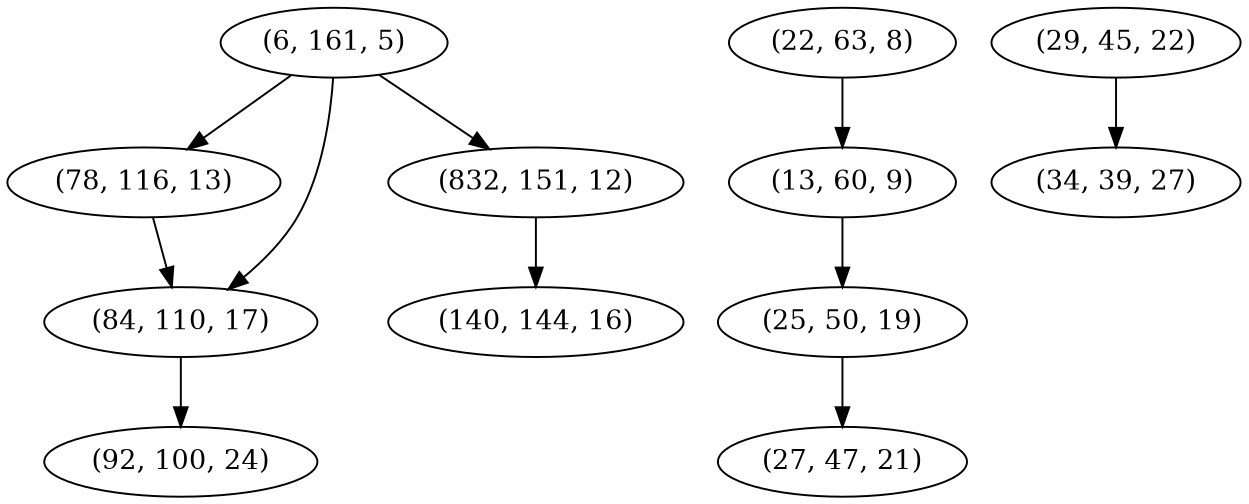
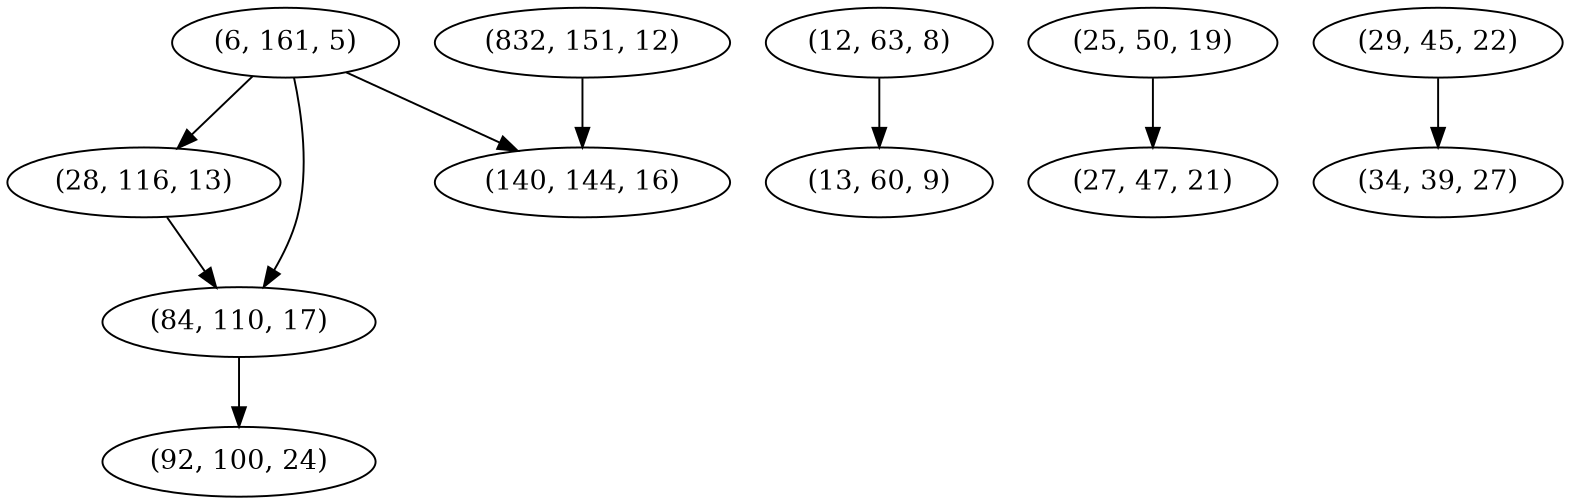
(842, 43) -> (879, 43)
(426, 107) -> (423, 107)
(144, 182) -> (144, 182)
(842, 243) -> none
